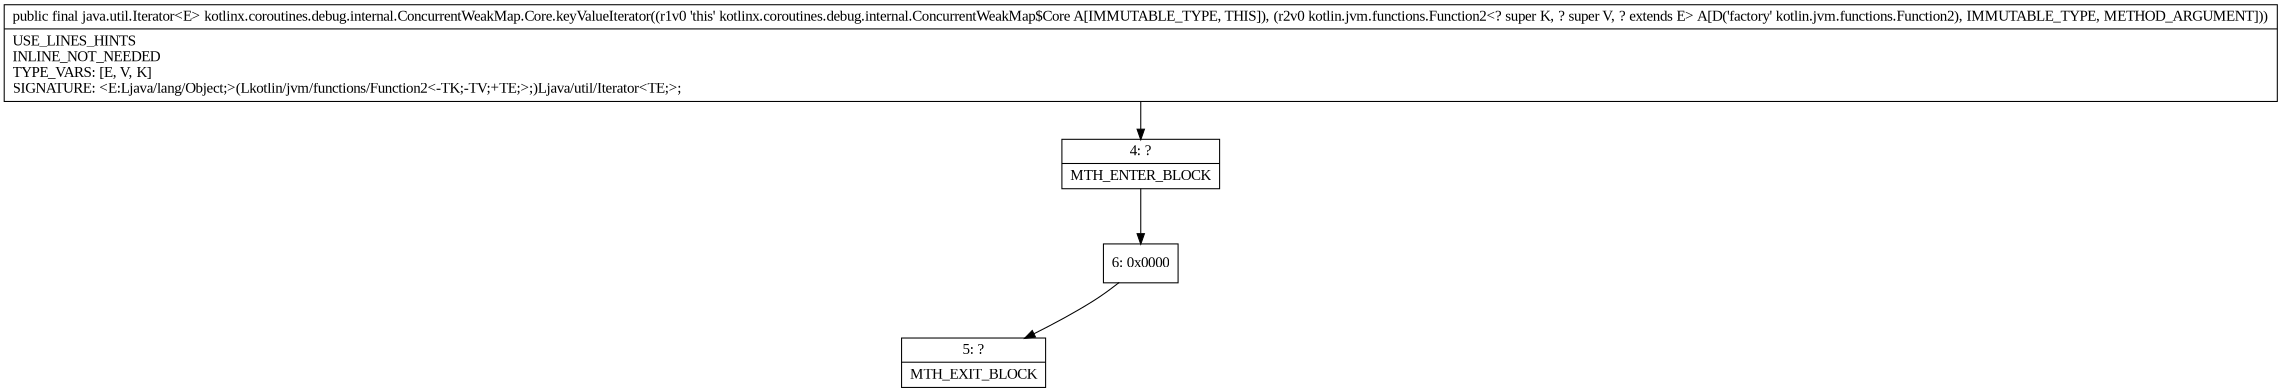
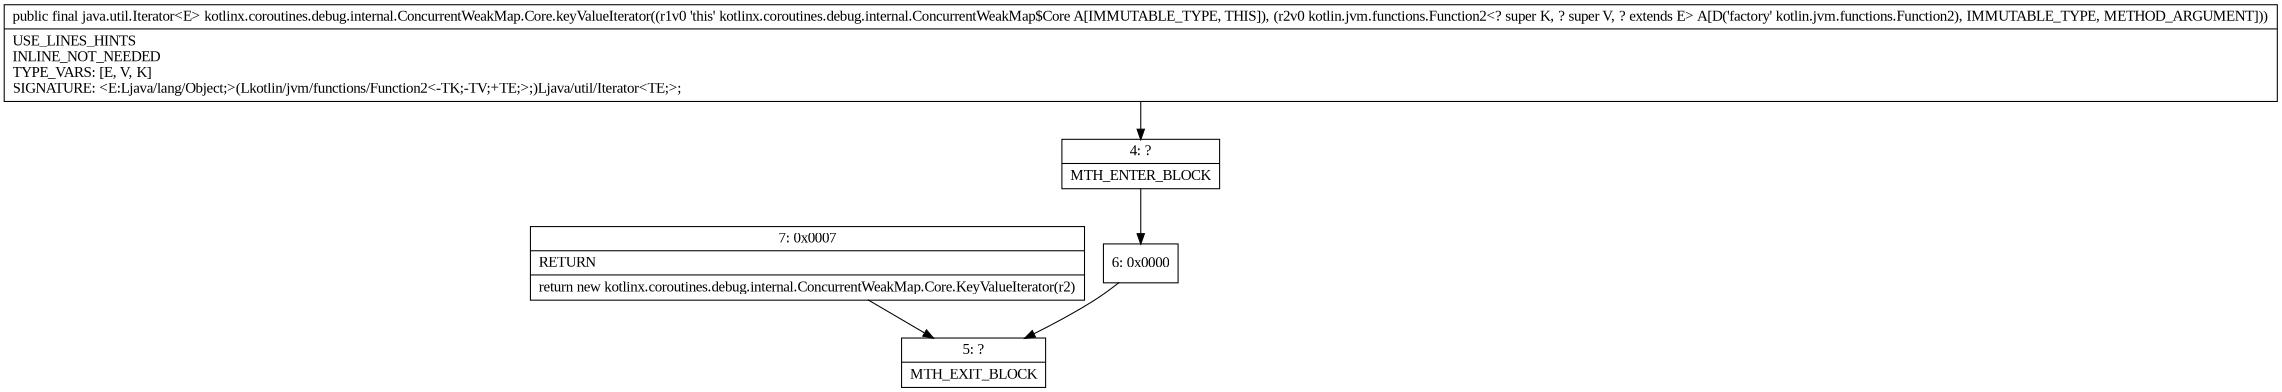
none -> (807, 263)
